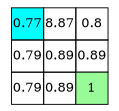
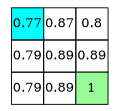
(60, 23) -> (60, 23)
